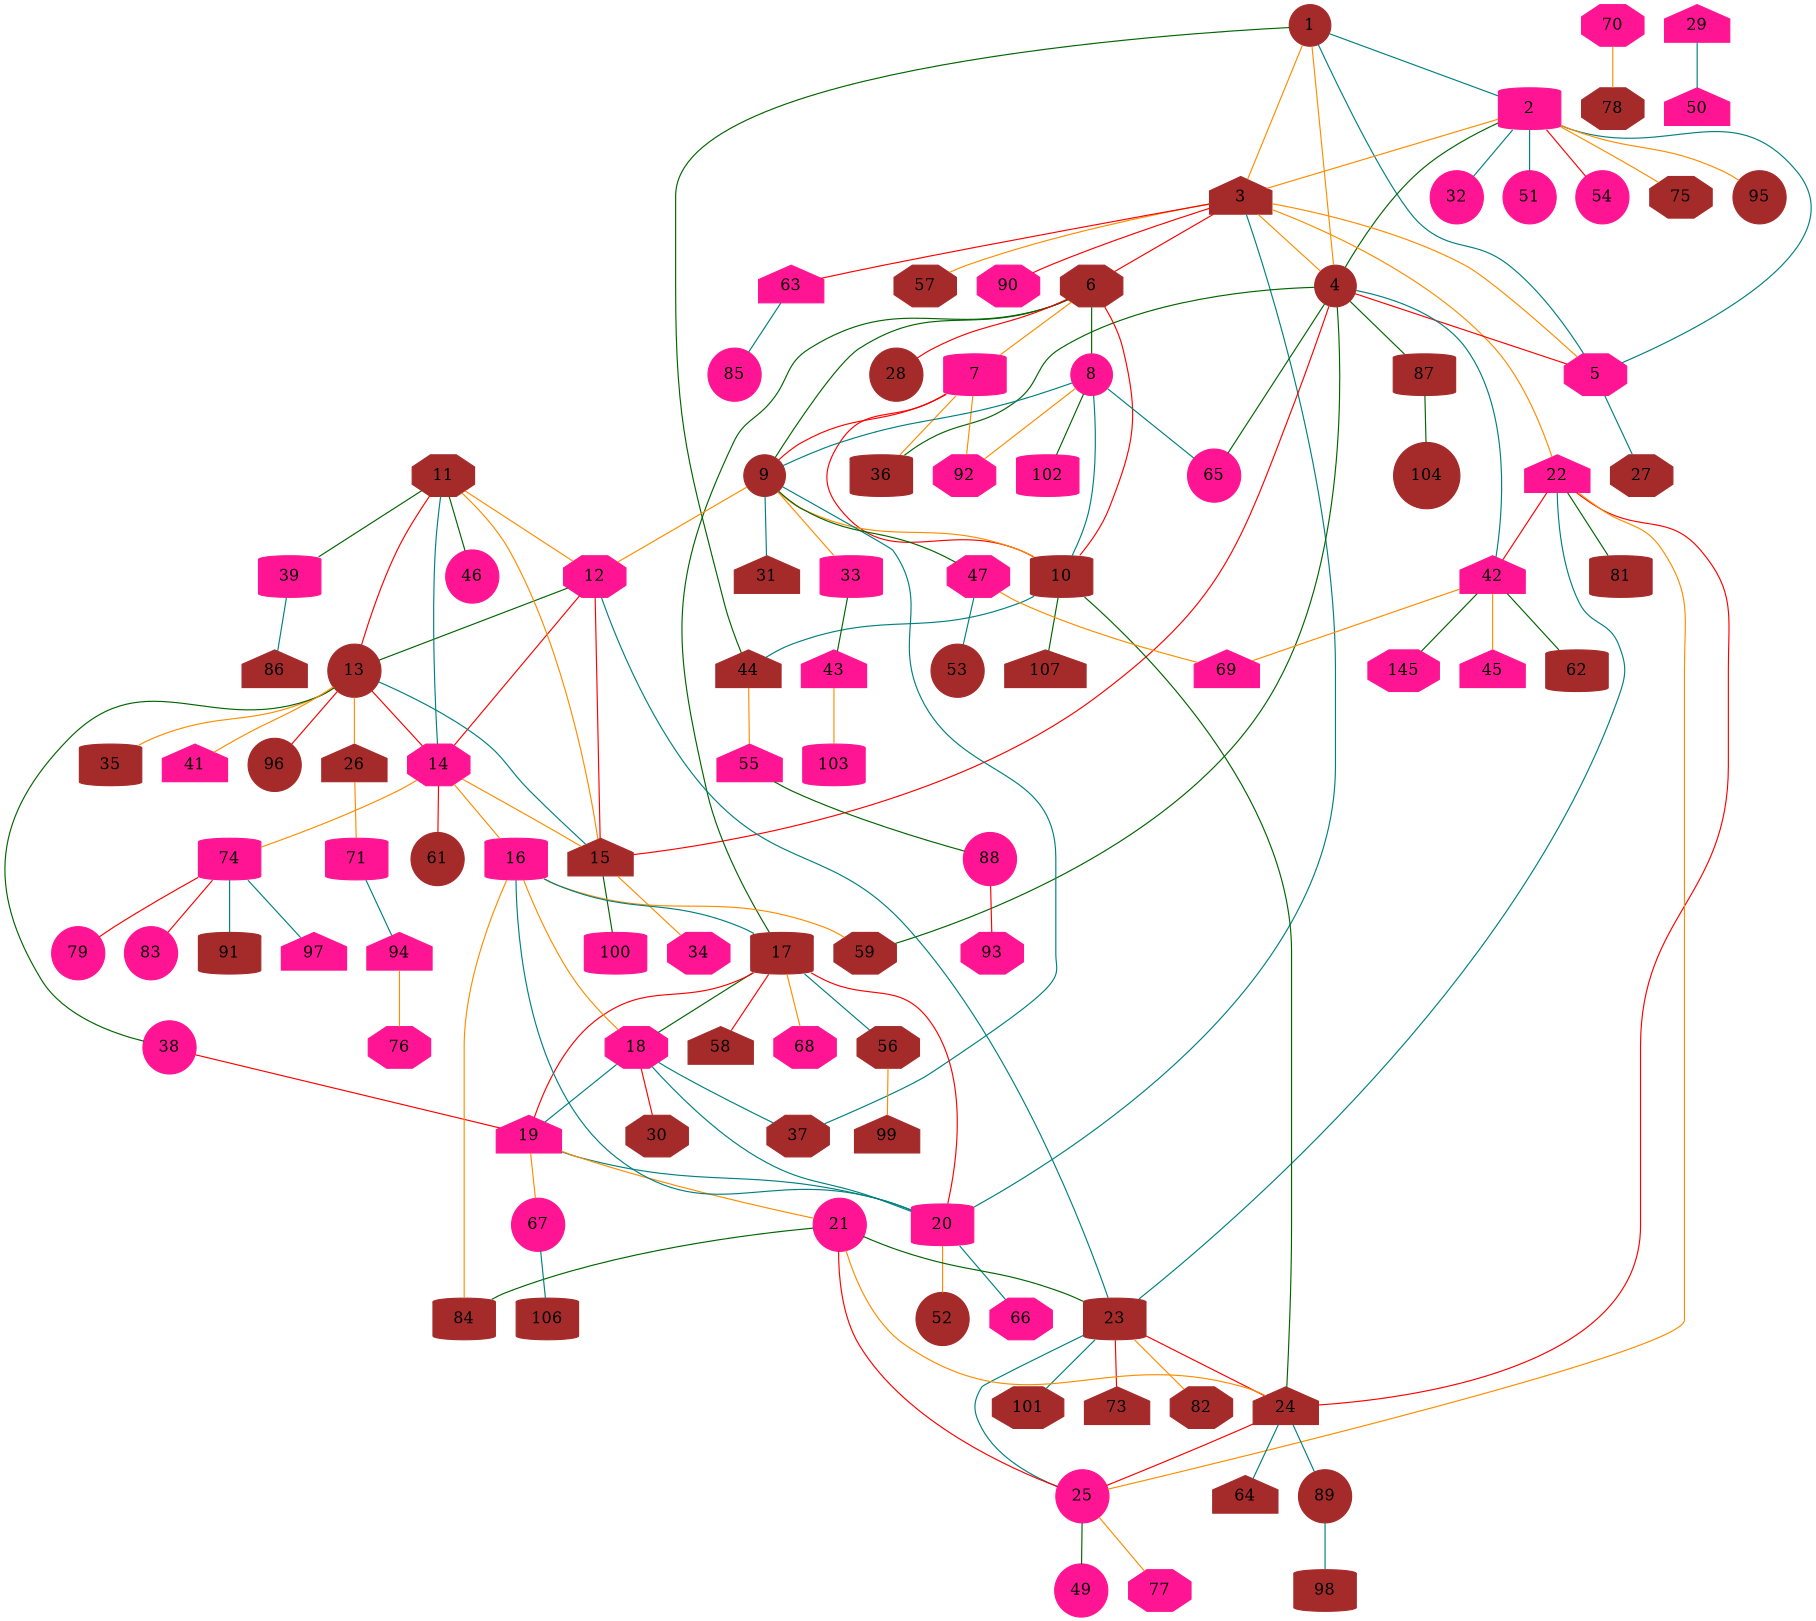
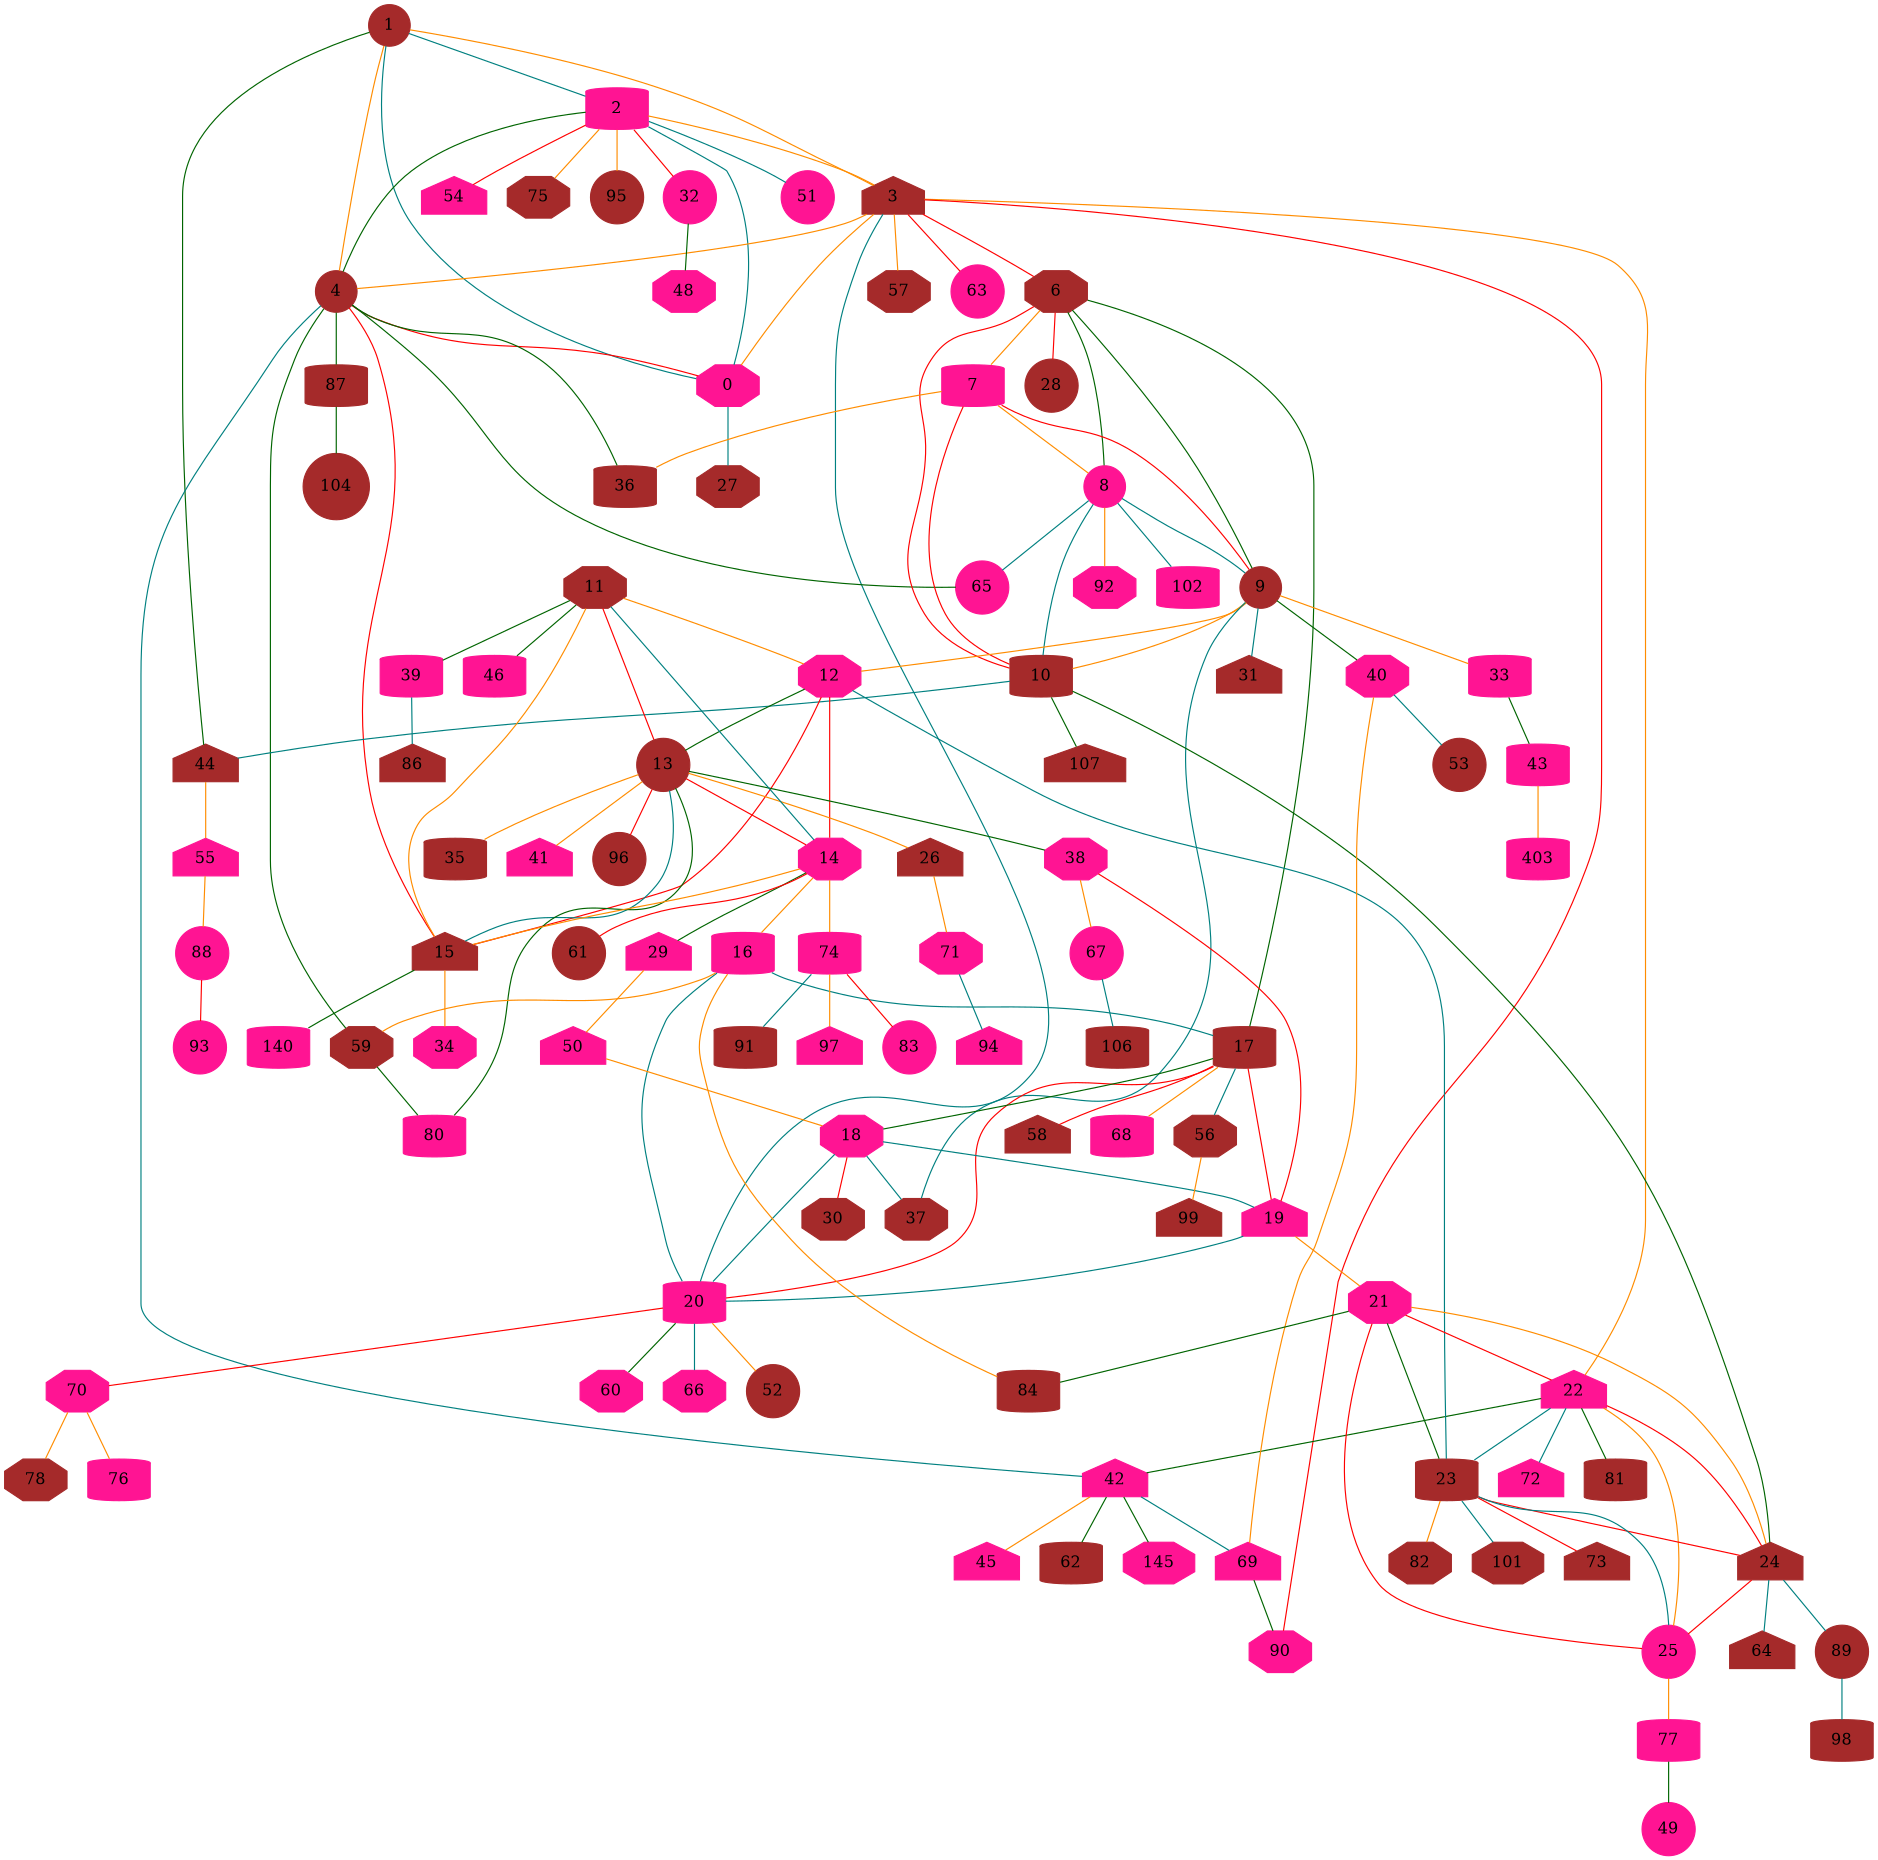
(1697, 65) -> (609, 1008)
(1493, 153) -> (654, 153)
(1602, 197) -> (454, 197)
(791, 286) -> (978, 292)
none -> (684, 292)
(735, 375) -> none
(1595, 375) -> (728, 386)
(1070, 424) -> (1145, 535)
(969, 431) -> (1043, 439)
(1525, 526) -> (1354, 1434)
(472, 576) -> (495, 676)
(978, 576) -> (1377, 676)
(1356, 625) -> (1185, 1524)
(834, 671) -> (1538, 765)
(834, 765) -> (1538, 859)
(868, 821) -> (204, 902)
(357, 859) -> (951, 953)
none -> (742, 906)
(274, 909) -> (830, 1000)
(78, 953) -> none
(616, 953) -> (278, 1047)
(992, 953) -> (200, 1047)
(562, 961) -> (720, 1094)
(399, 998) -> (98, 1436)
(170, 1047) -> (1076, 859)
(399, 1047) -> (119, 1480)
(805, 1047) -> (1122, 1136)
none -> (434, 1136)
(533, 1176) -> (1086, 904)
(840, 1225) -> (1380, 1303)
none -> (386, 1347)
none -> (1479, 1348)
none -> (611, 1391)
none -> (1531, 1480)
(1082, 1544) -> (1669, 1782)
(1160, 1590) -> (1669, 1741)
none -> (1263, 1606)
